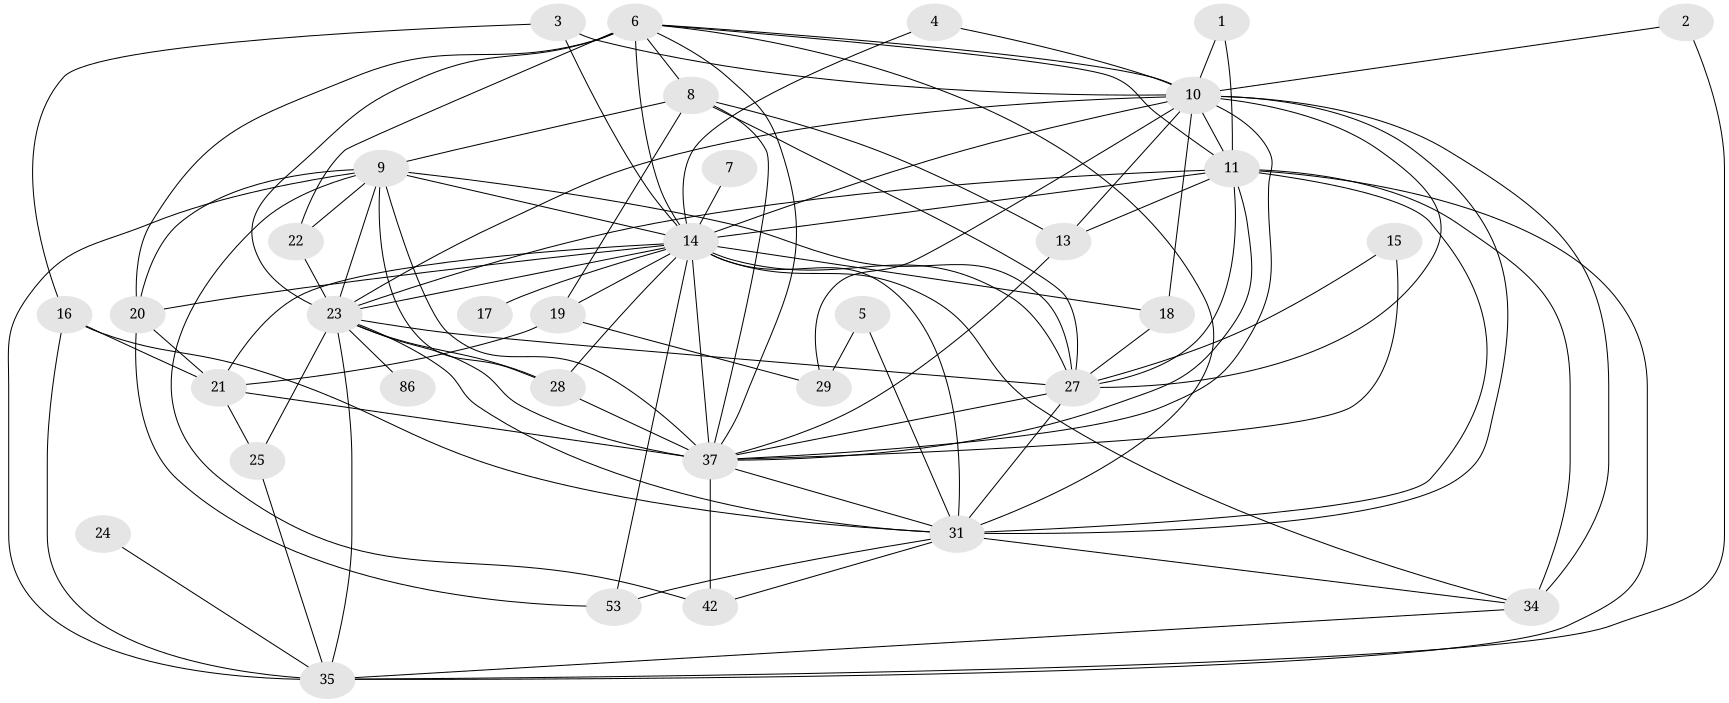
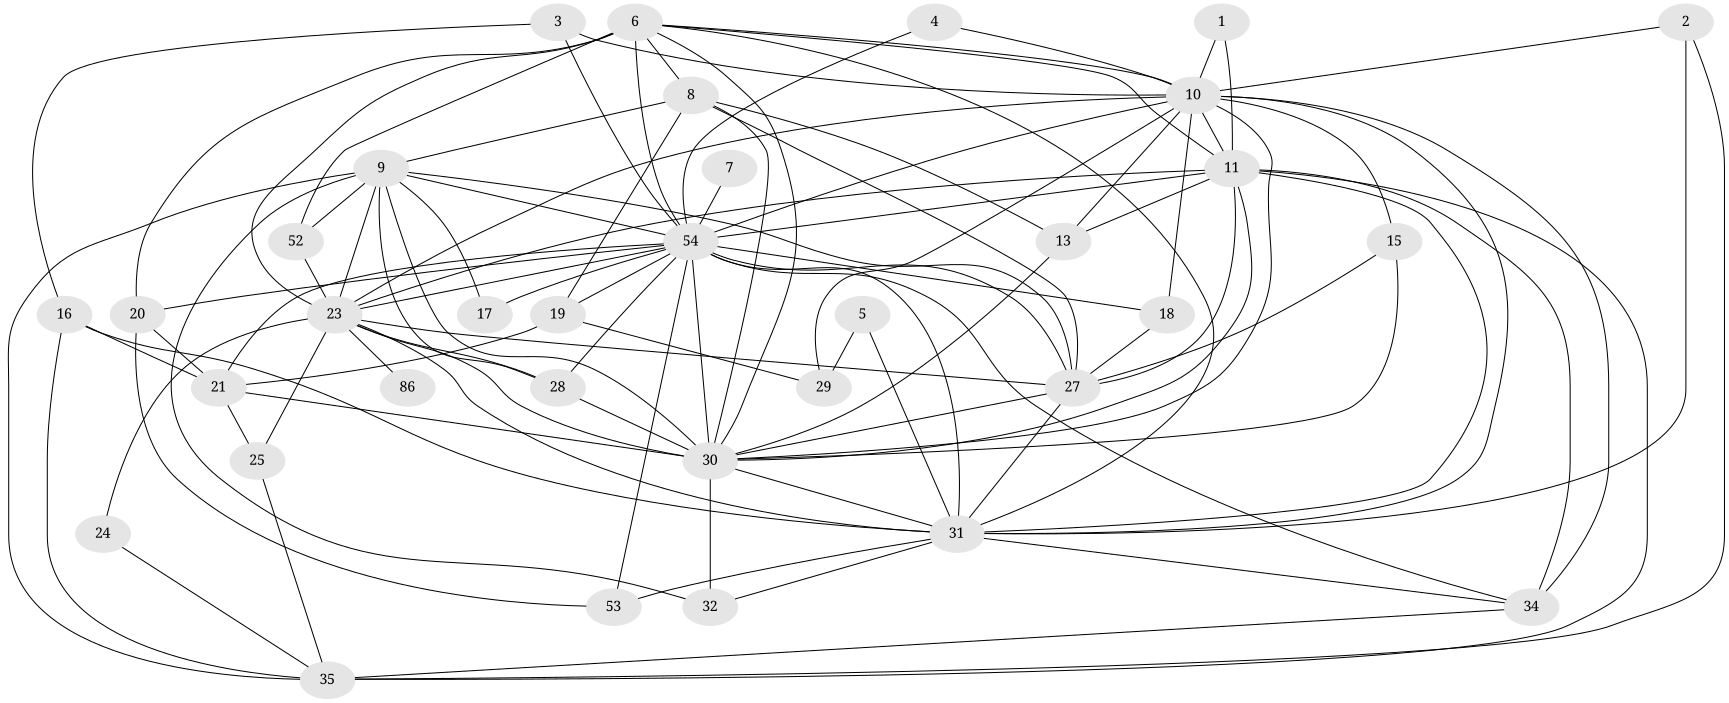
(254, 186) -> (449, 232)
(296, 242) -> (296, 242)
(691, 242) -> (691, 242)
(1411, 284) -> (1328, 133)
(710, 461) -> (710, 461)
none -> (1528, 491)
(352, 498) -> (162, 392)
(710, 607) -> (710, 607)
